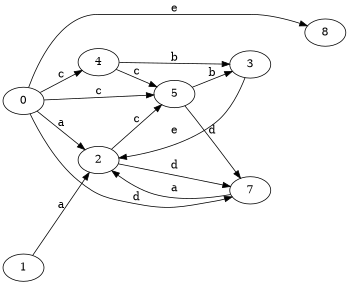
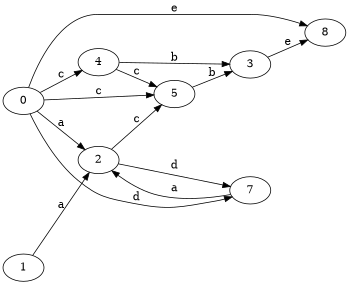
(198, 134) -> (284, 50)
(211, 139) -> none
